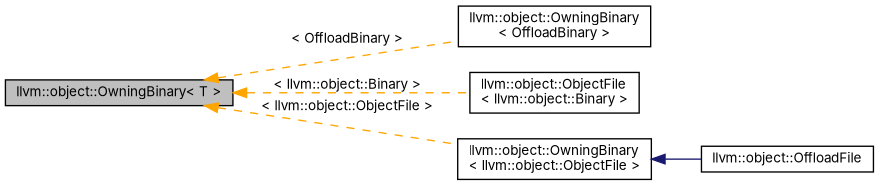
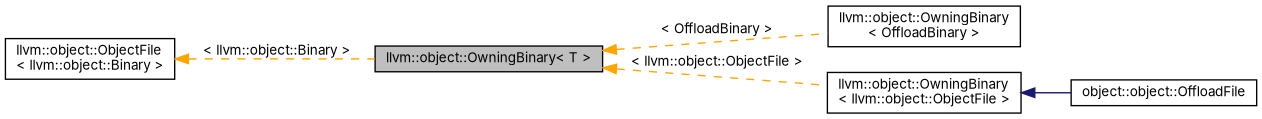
(358, 93) -> (282, 59)
(787, 159) -> (1164, 93)
